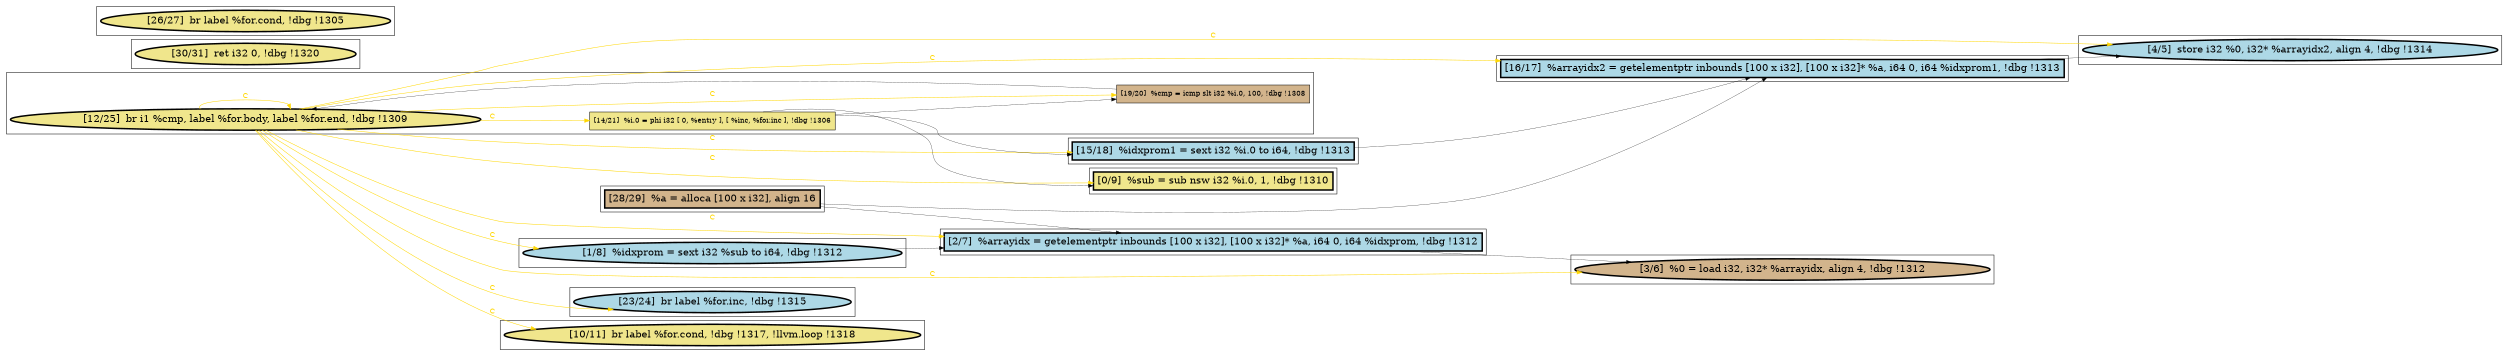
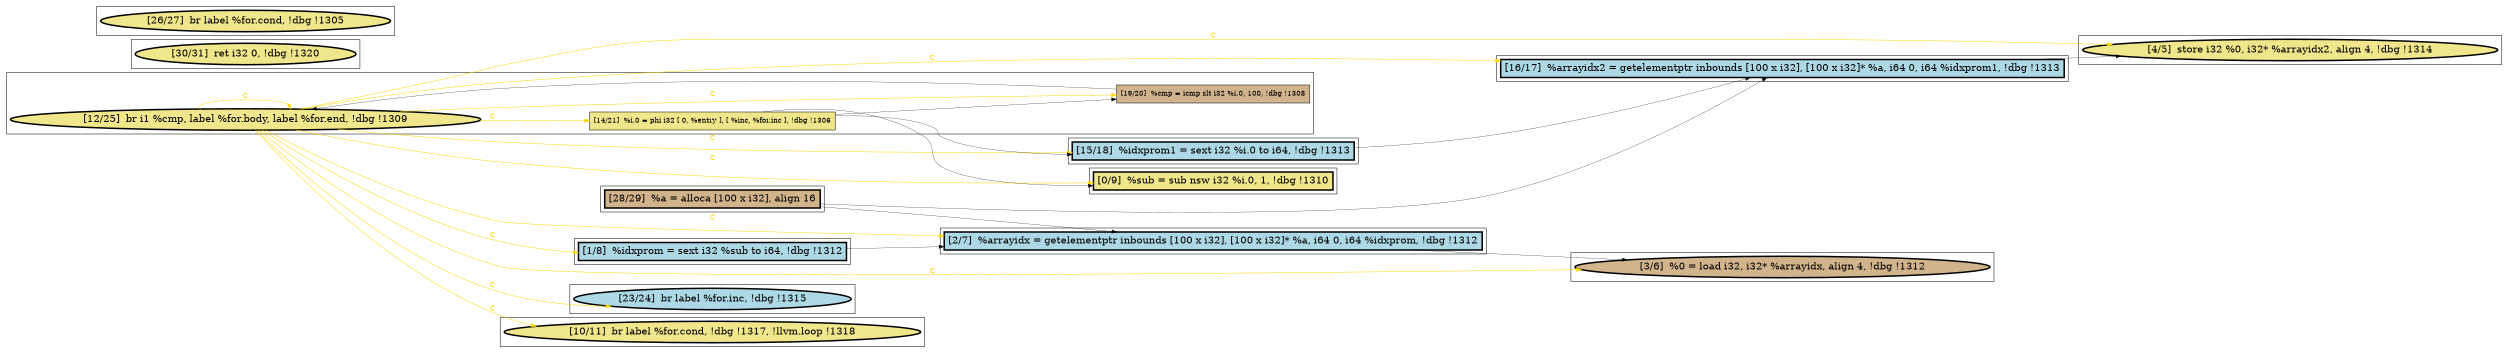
(2290, 50) -> (2290, 50)
(712, 253) -> (712, 252)
